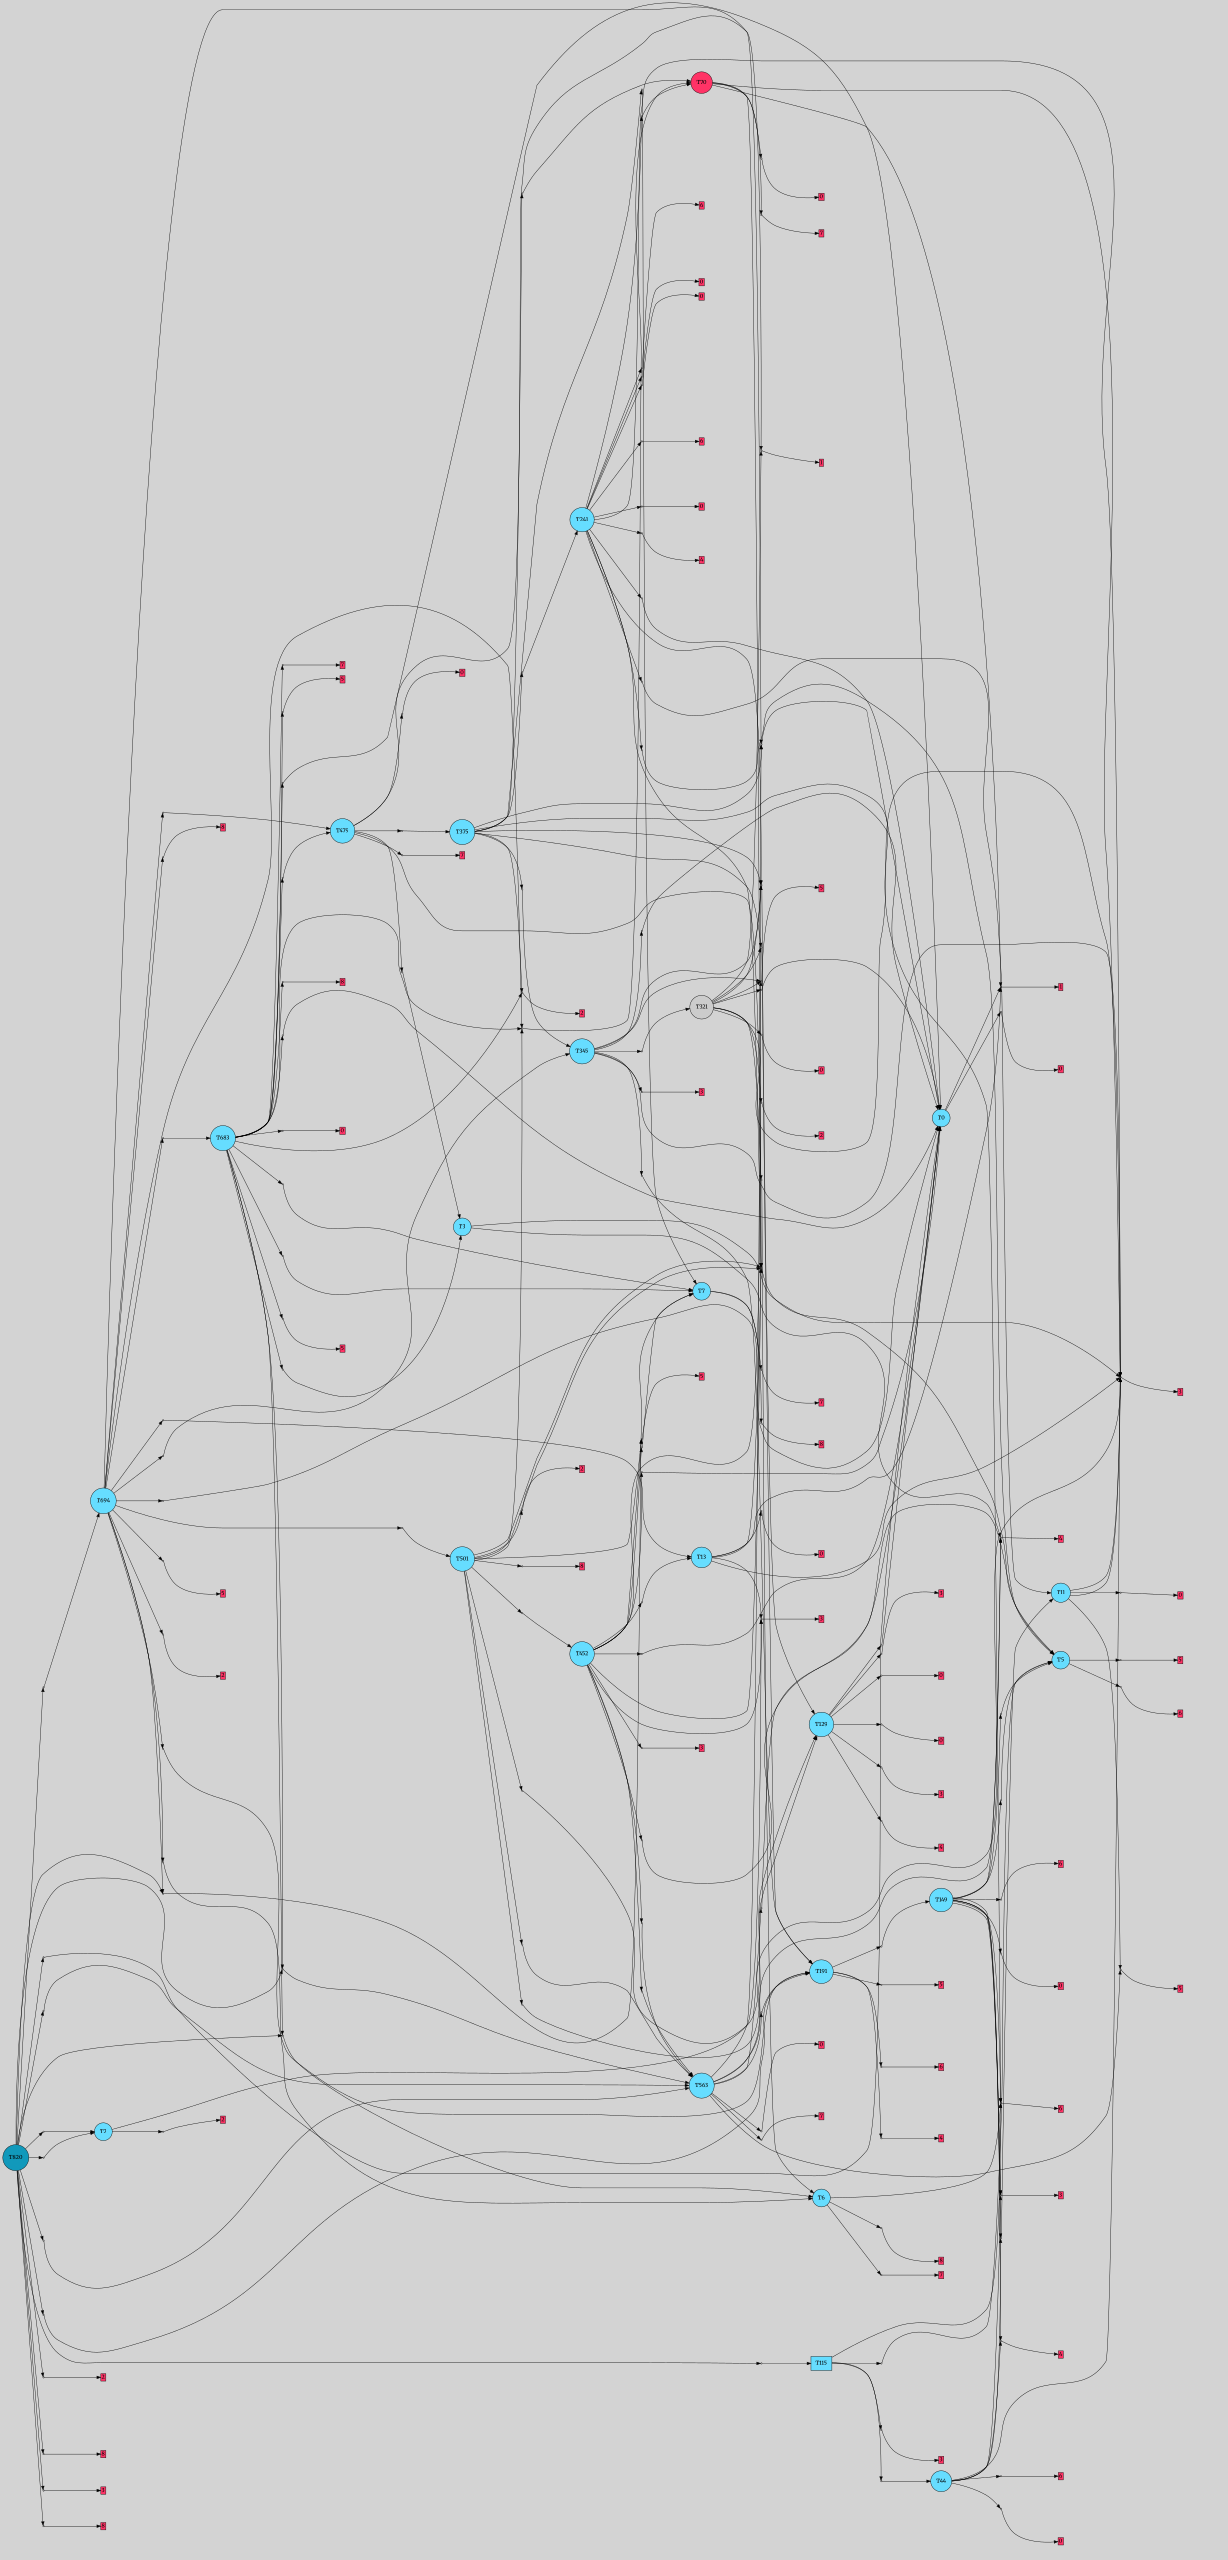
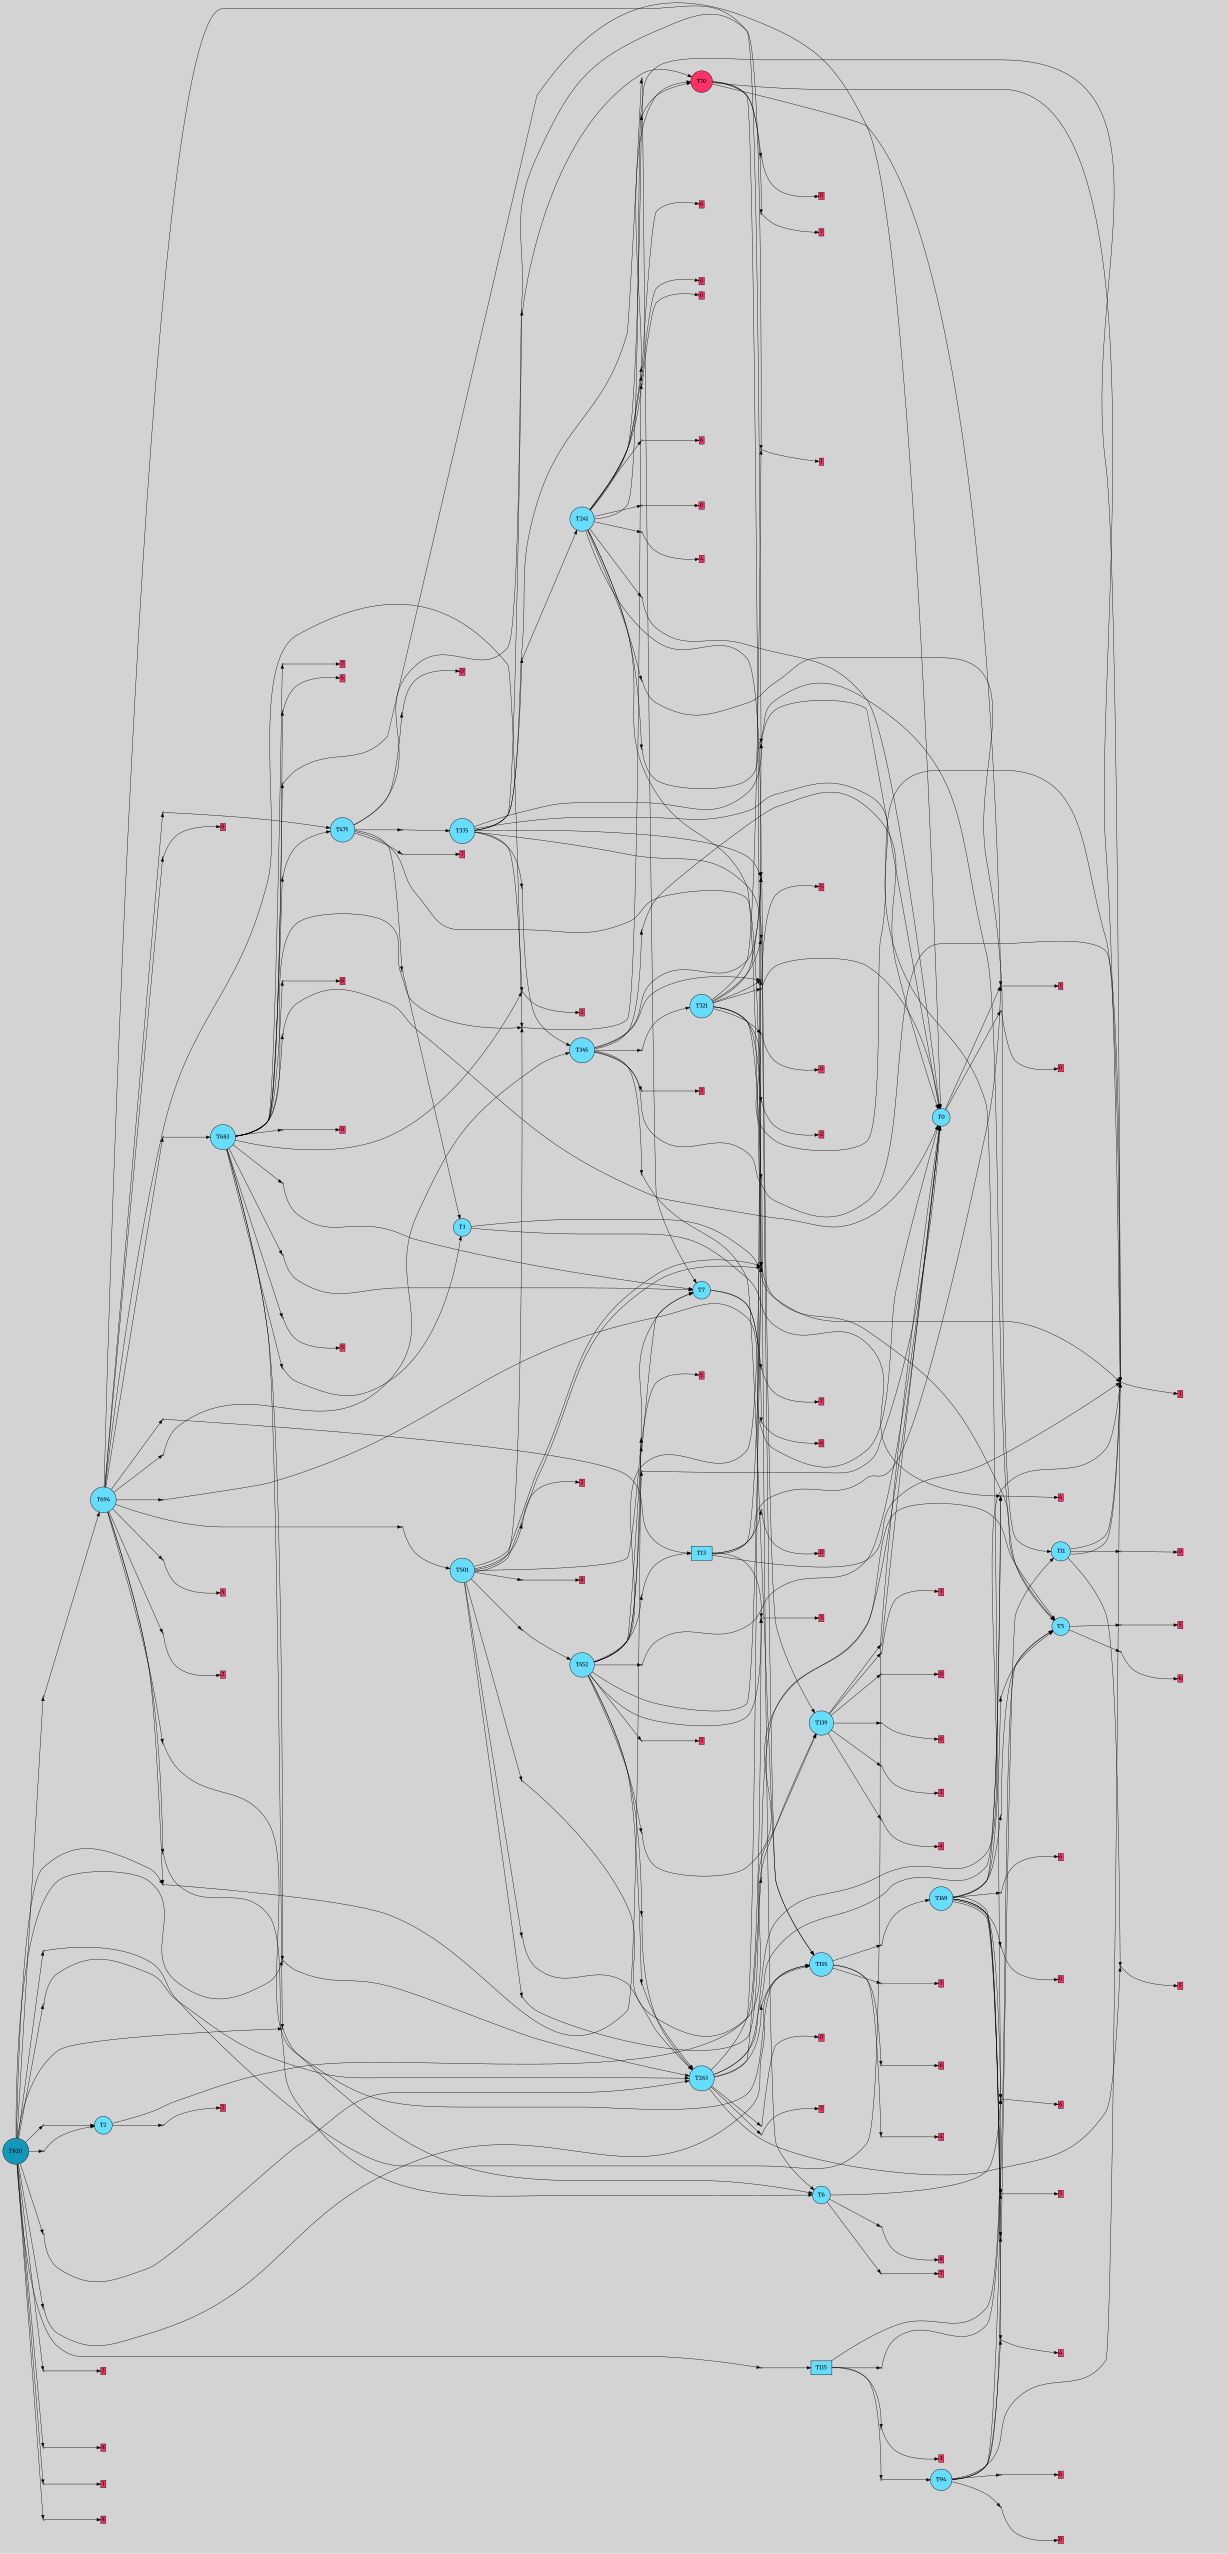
(702, 1007) -> (702, 1006)
(702, 1557) -> (702, 1553)
(821, 1724) -> (821, 1723)
(702, 2086) -> (702, 2078)
(941, 2481) -> (941, 2480)
